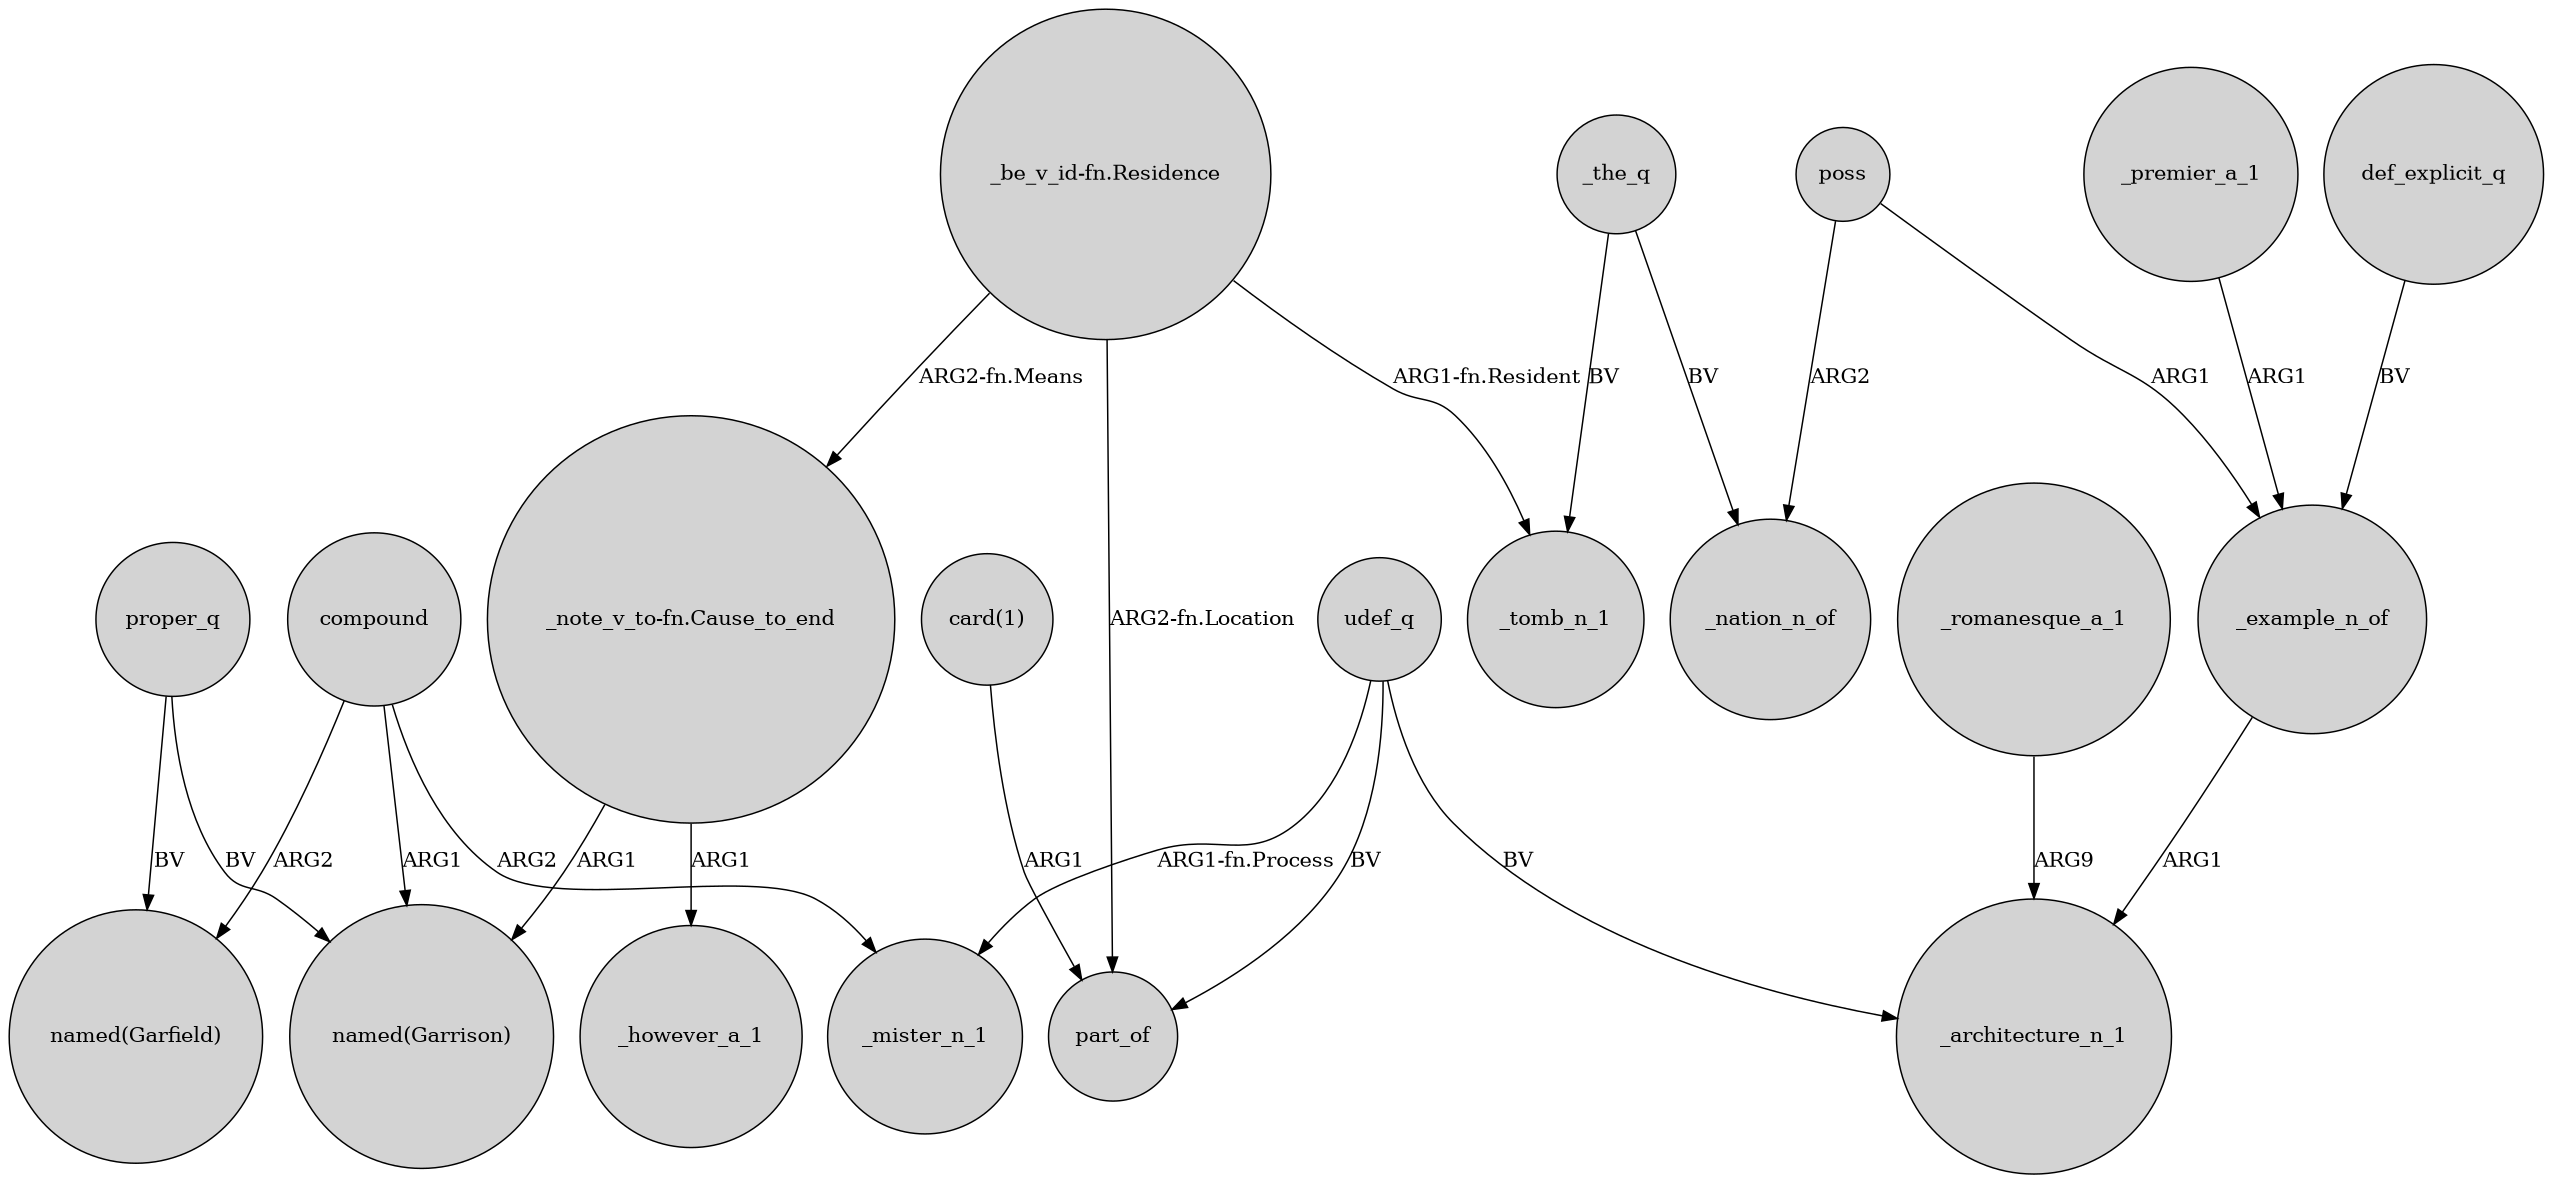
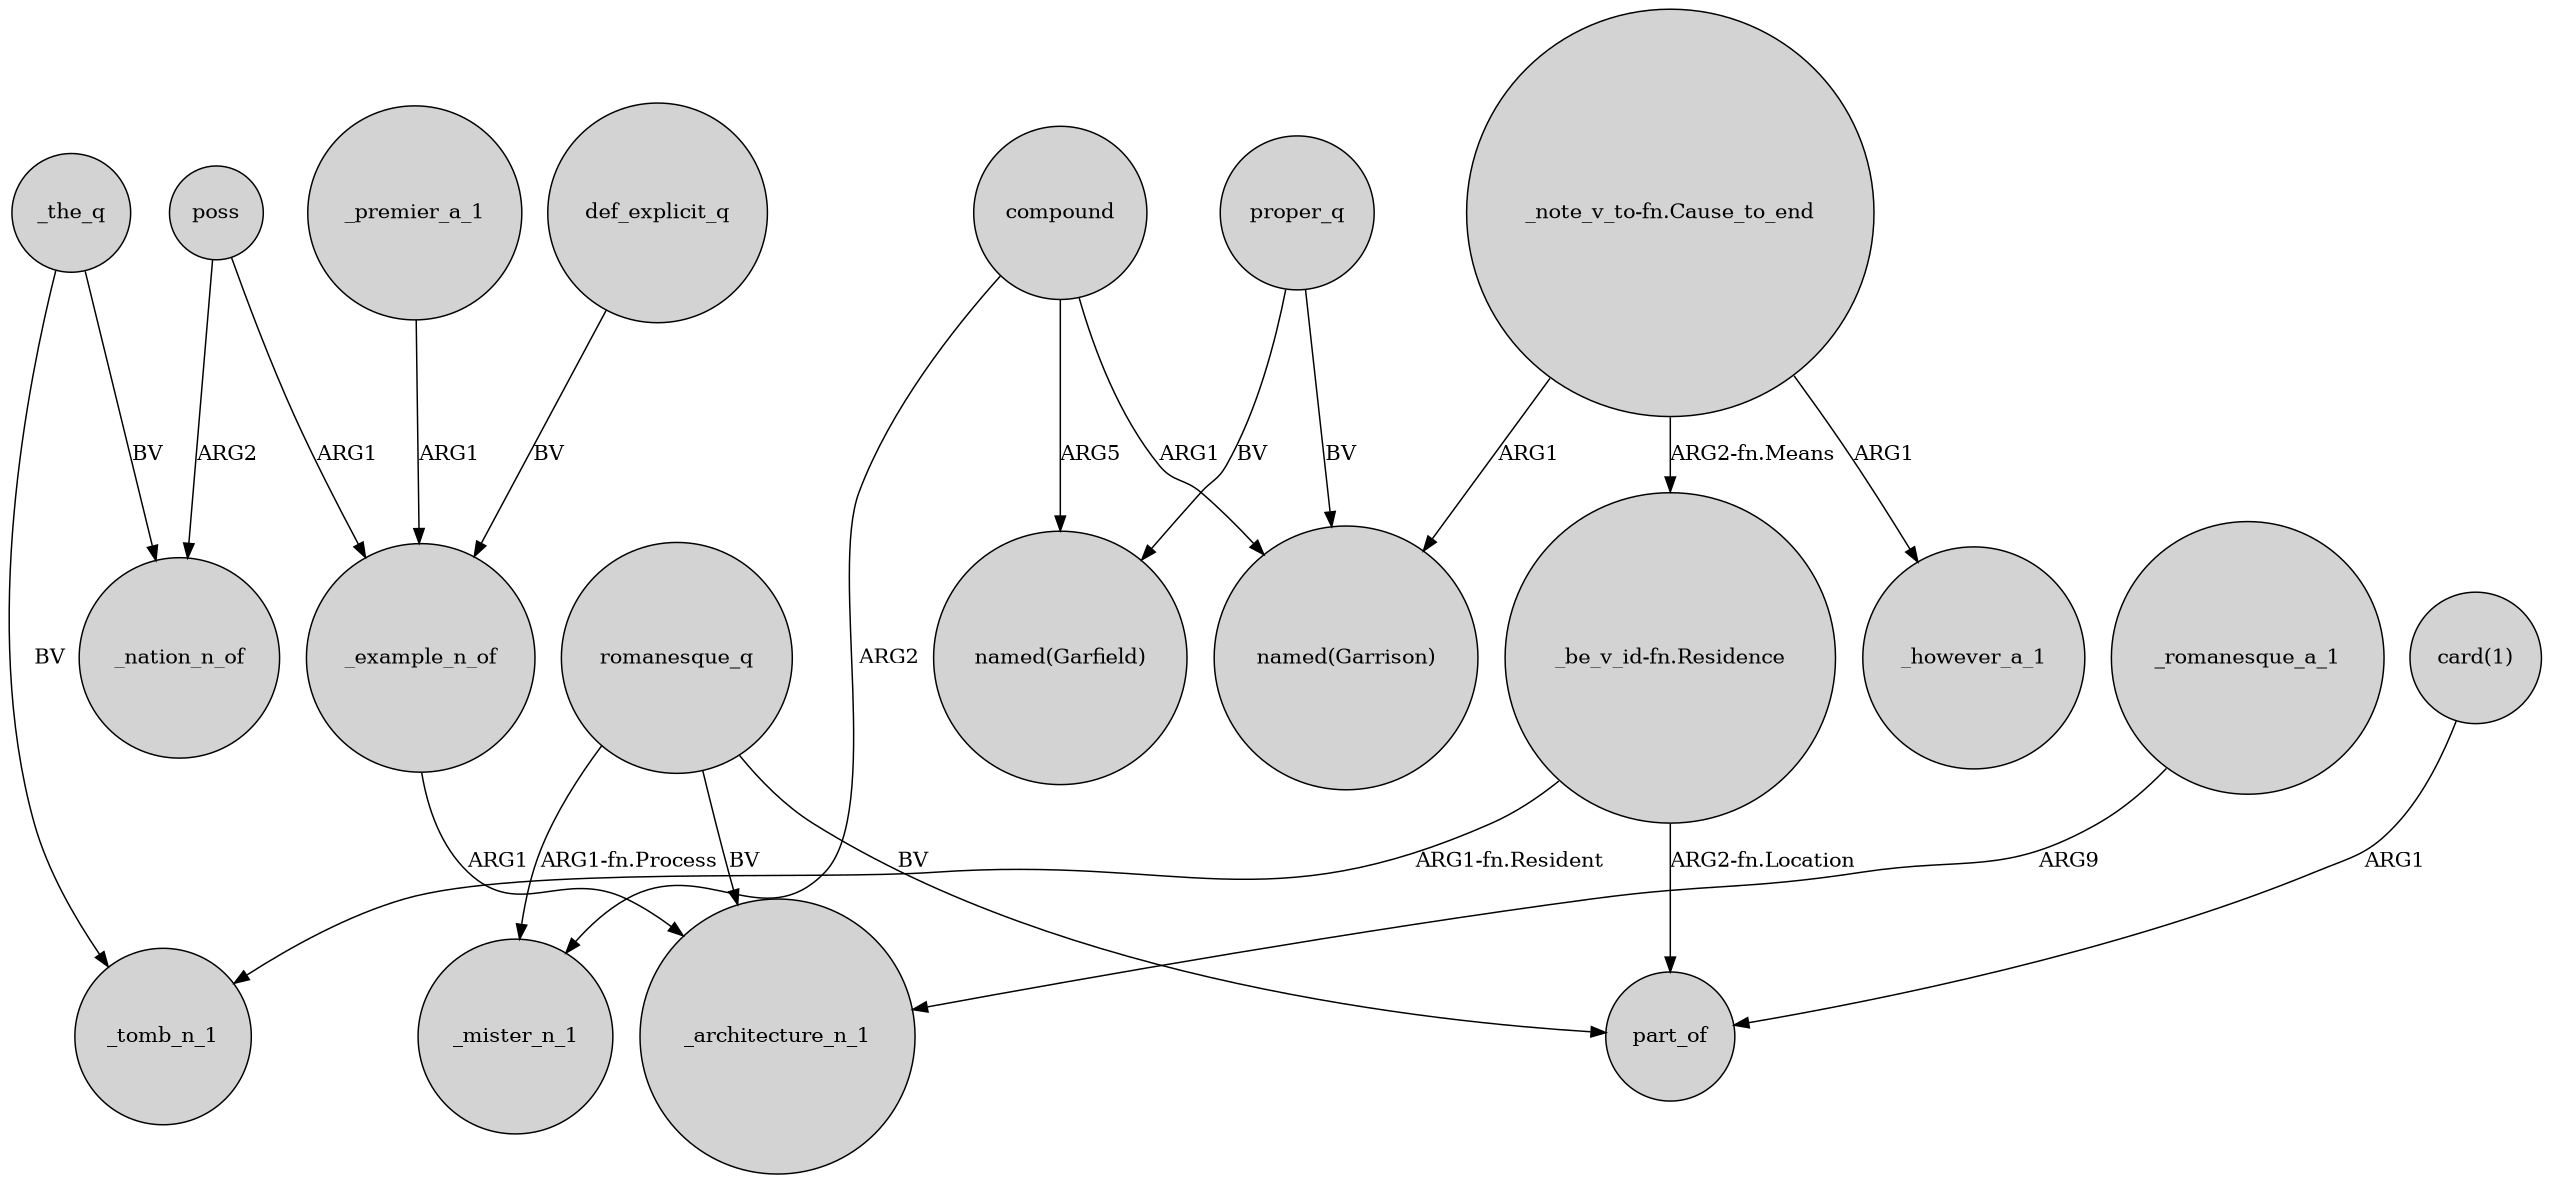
(913, 373) -> (1670, 447)
(1380, 619) -> (677, 658)
(304, 861) -> (1091, 455)
